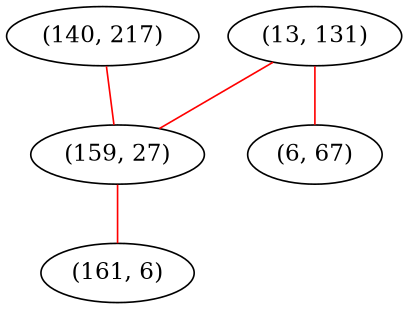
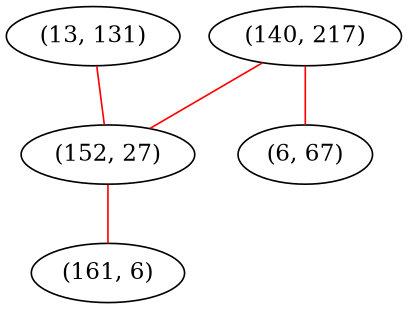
(315, 96) -> (305, 96)
(118, 155) -> (108, 155)
